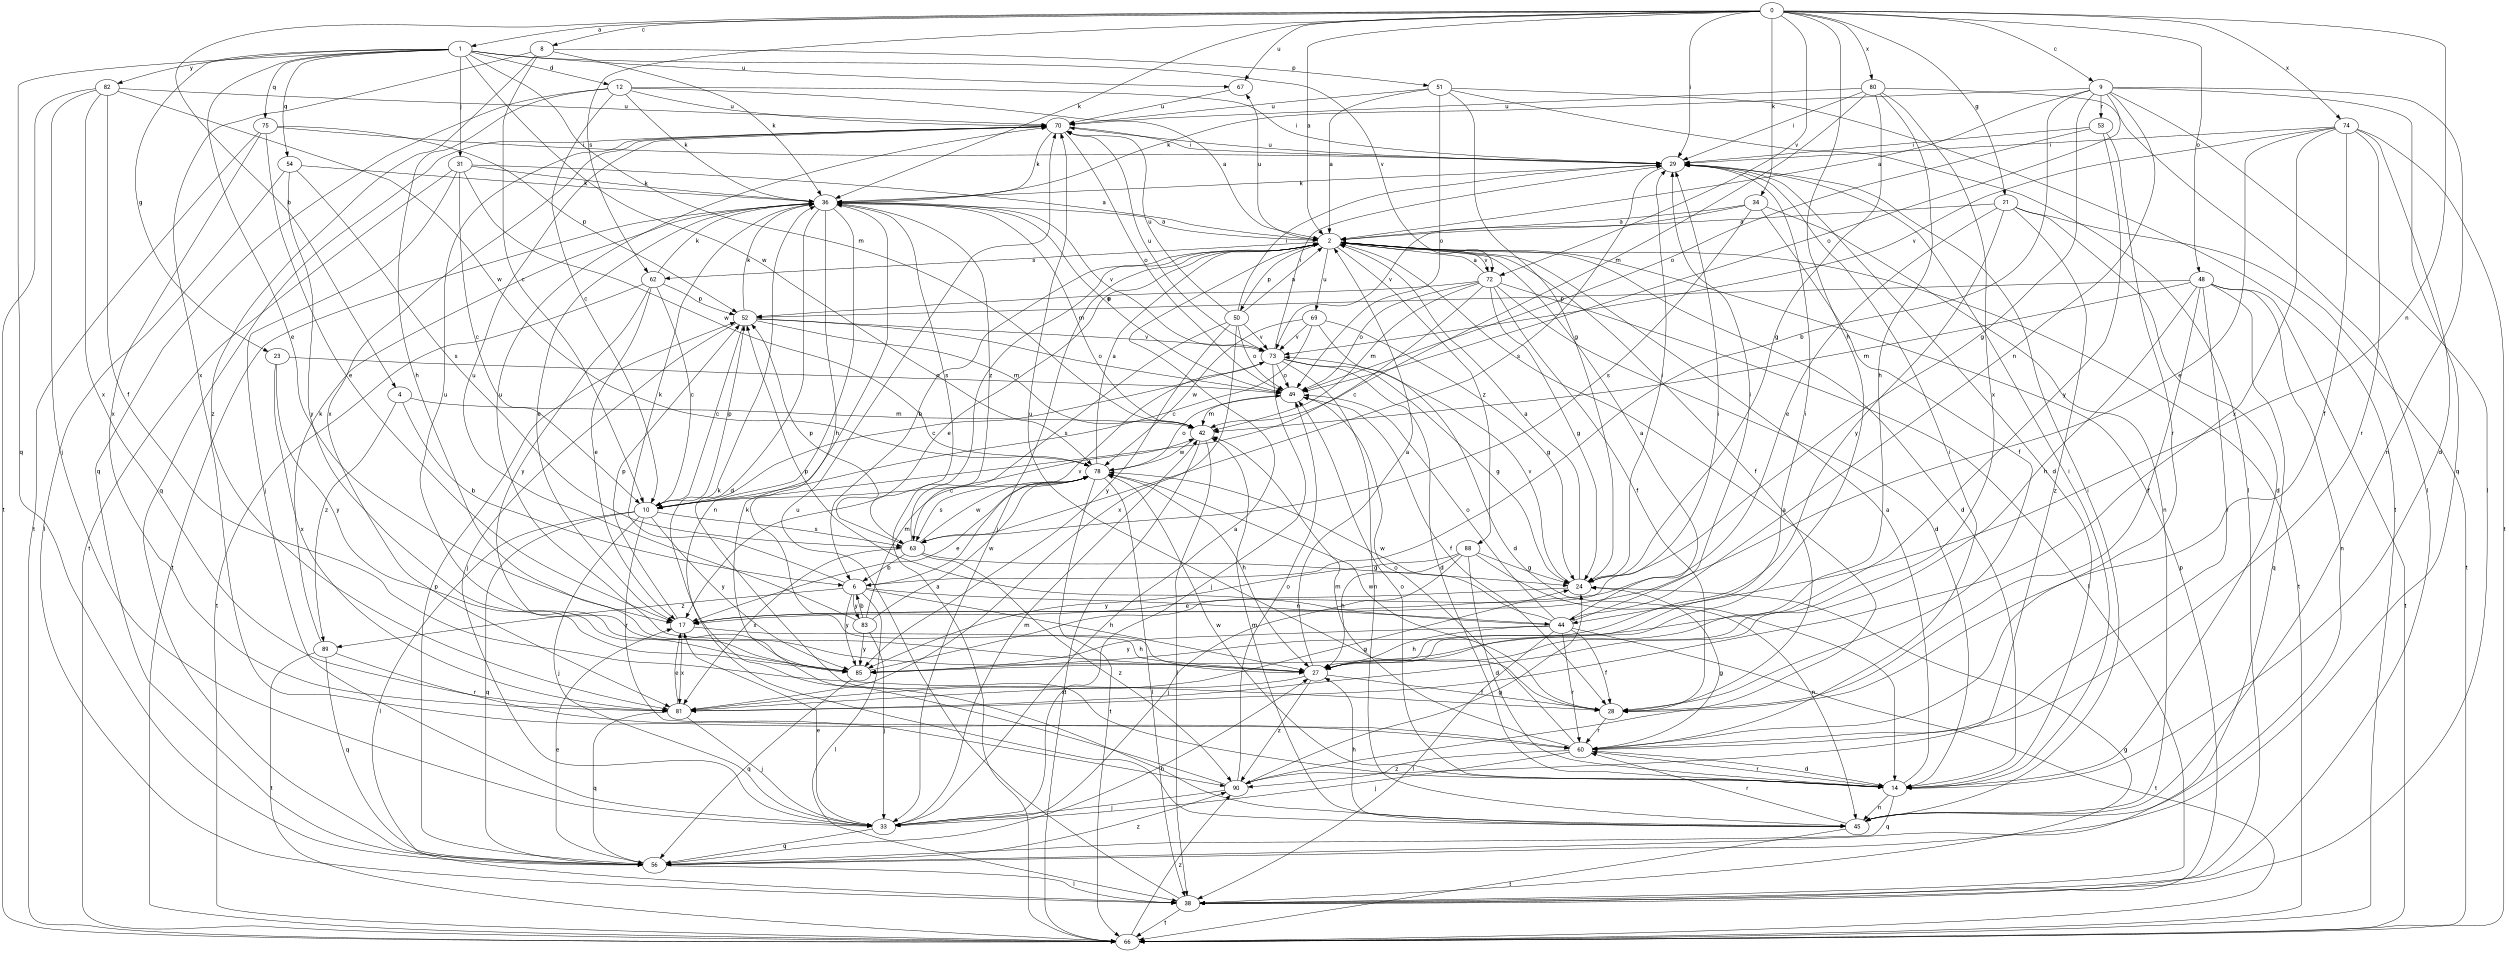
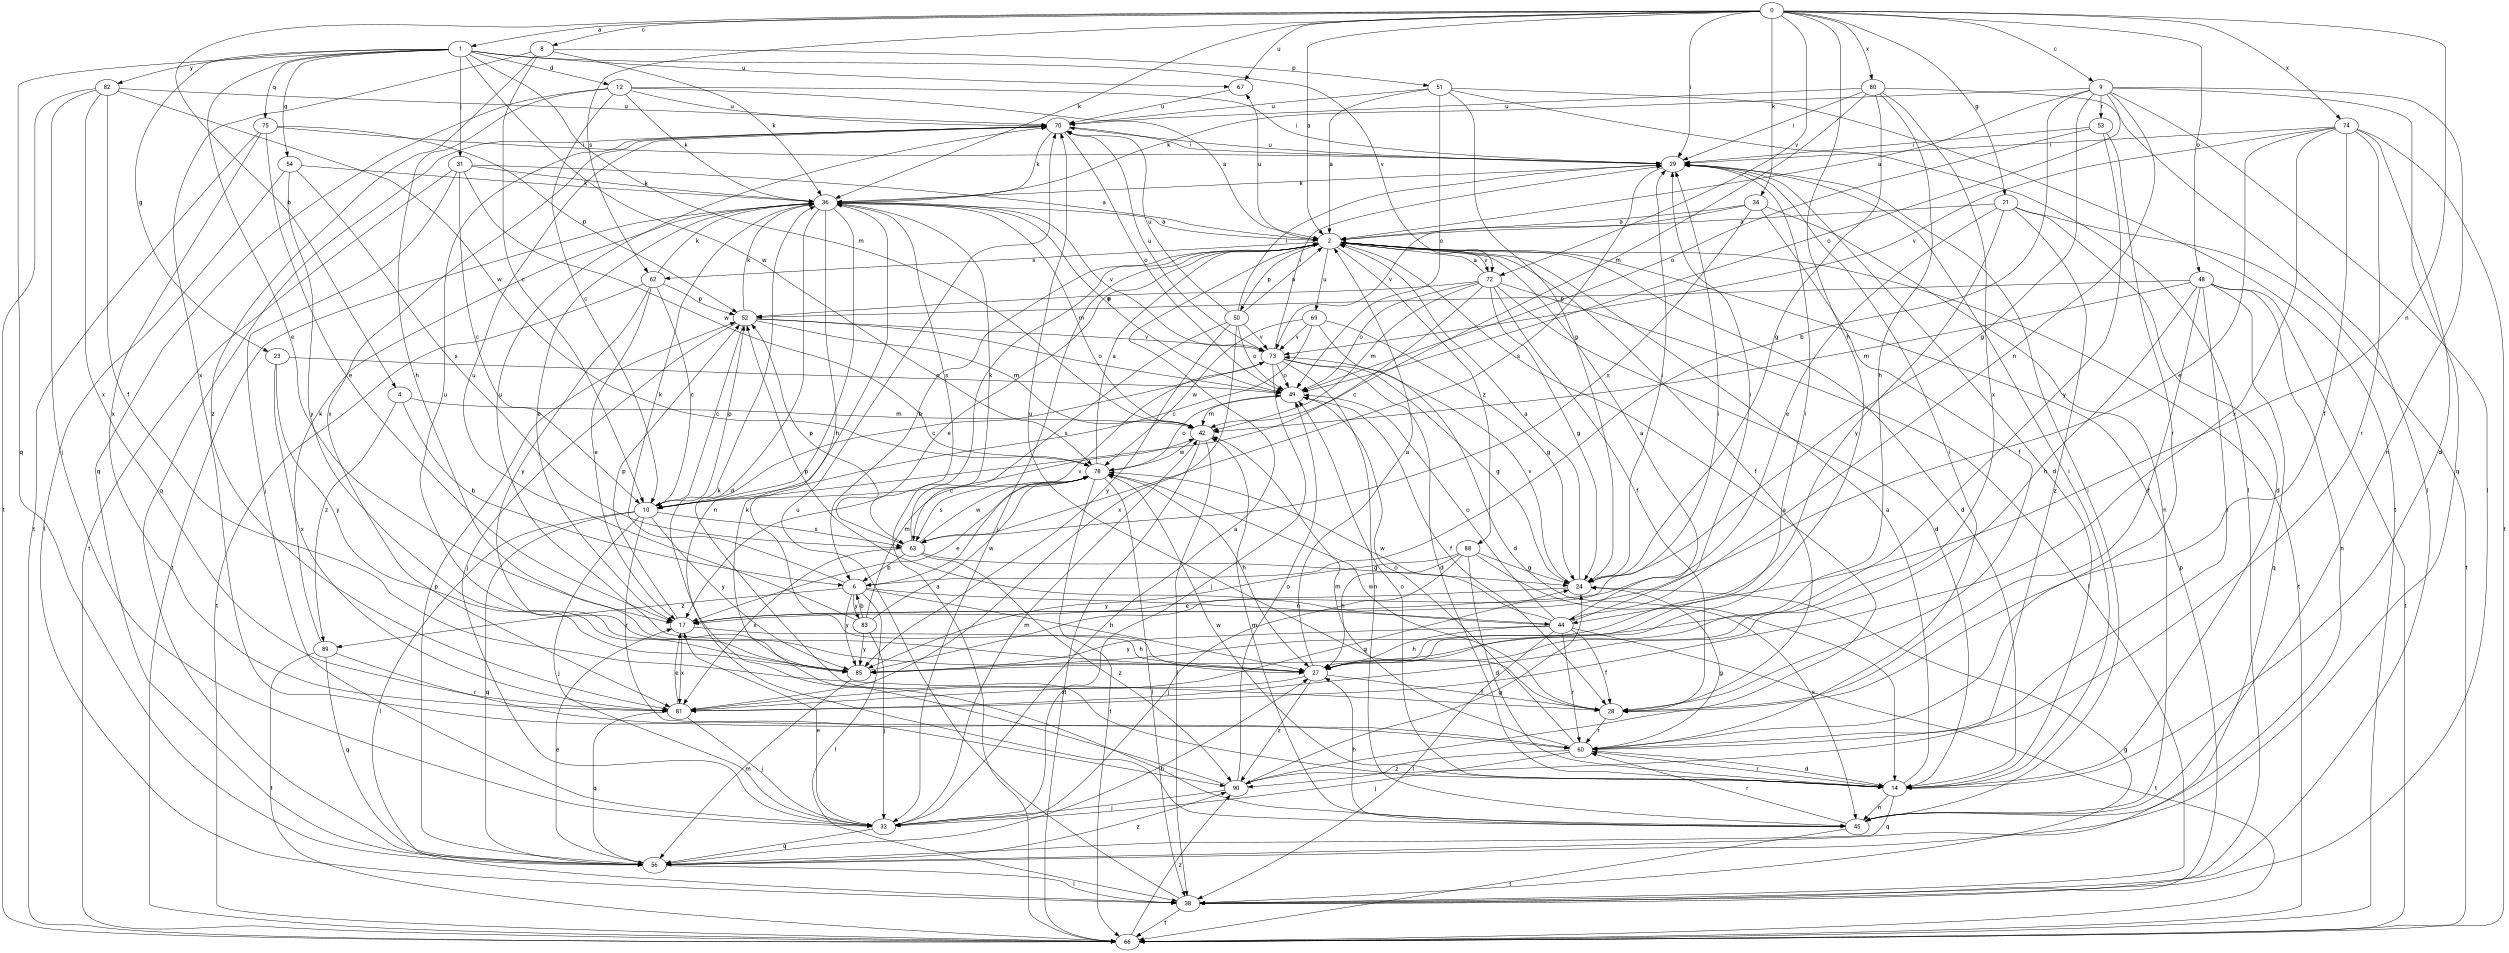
(991, 376) -> (991, 376)
(1813, 692) -> (1813, 692)
(749, 769) -> (748, 769)
